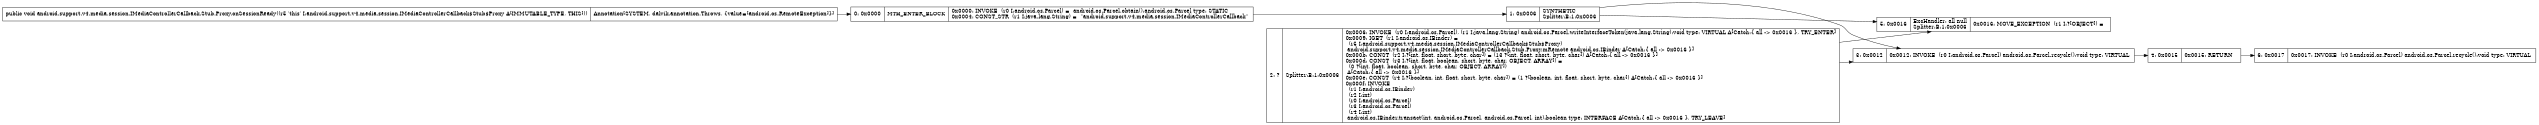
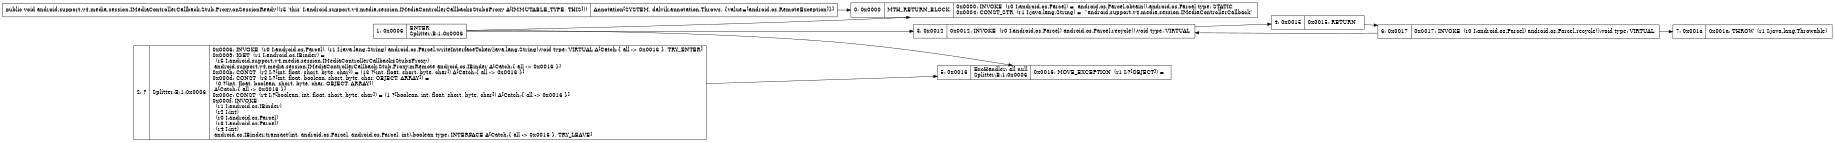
(1560, 11) -> (420, 28)
(916, 14) -> (919, 10)
(1378, 14) -> (687, 25)
none -> (1753, 32)
(1844, 62) -> (1288, 33)
